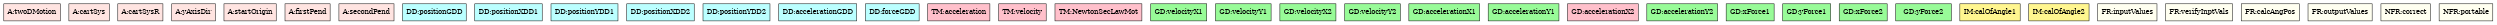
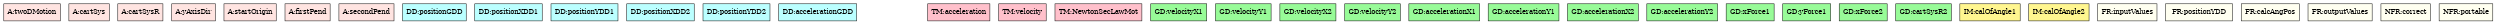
(892, 12) -> none
(1603, 12) -> (1603, 12)
(1924, 12) -> (1924, 12)
(2199, 12) -> (2199, 12)
